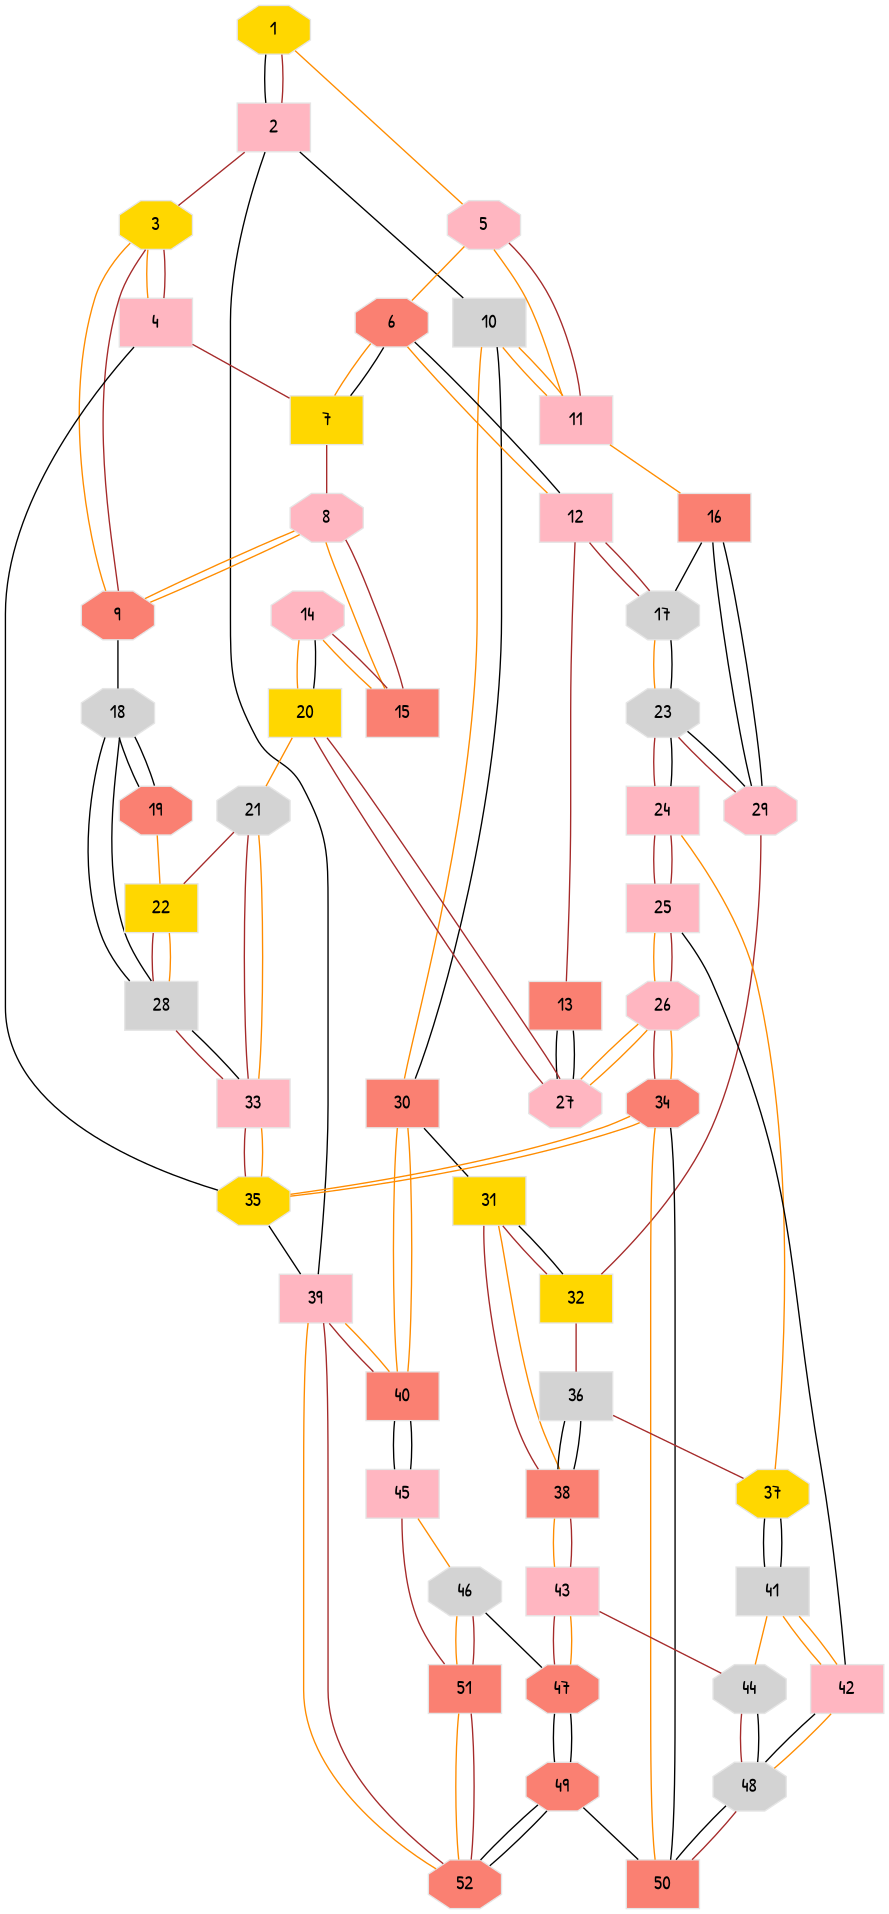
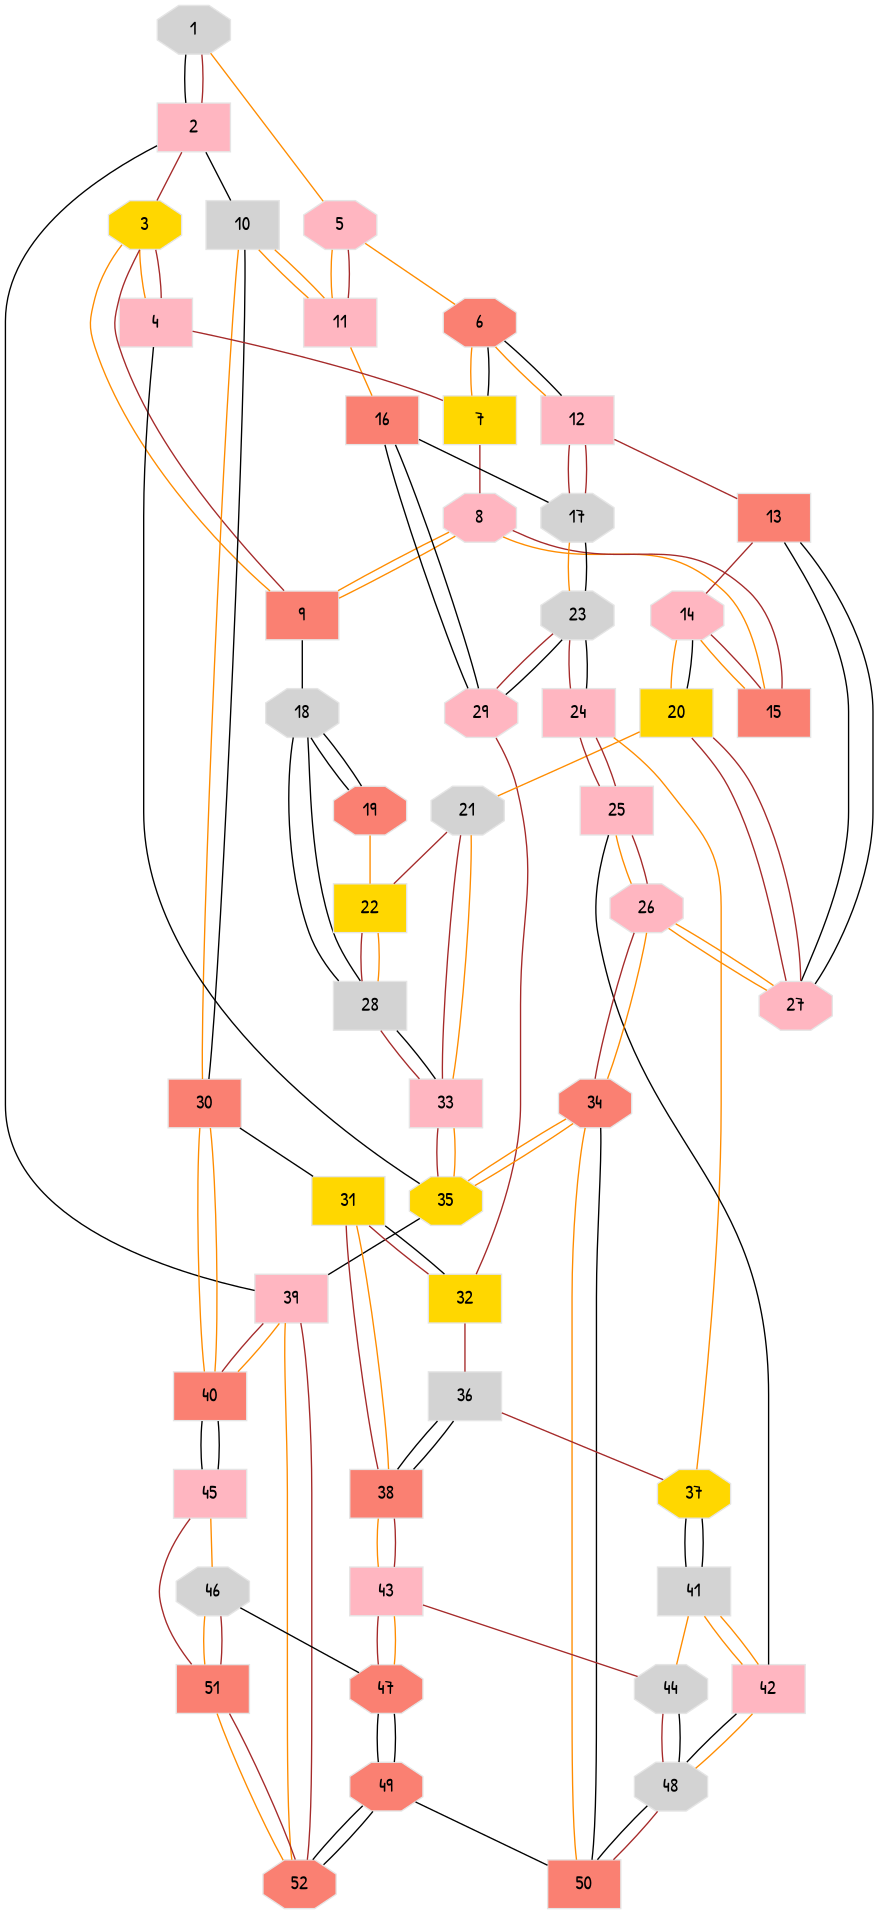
(274, 30) -> (194, 30)
none -> (731, 567)
(118, 615) -> (302, 615)
